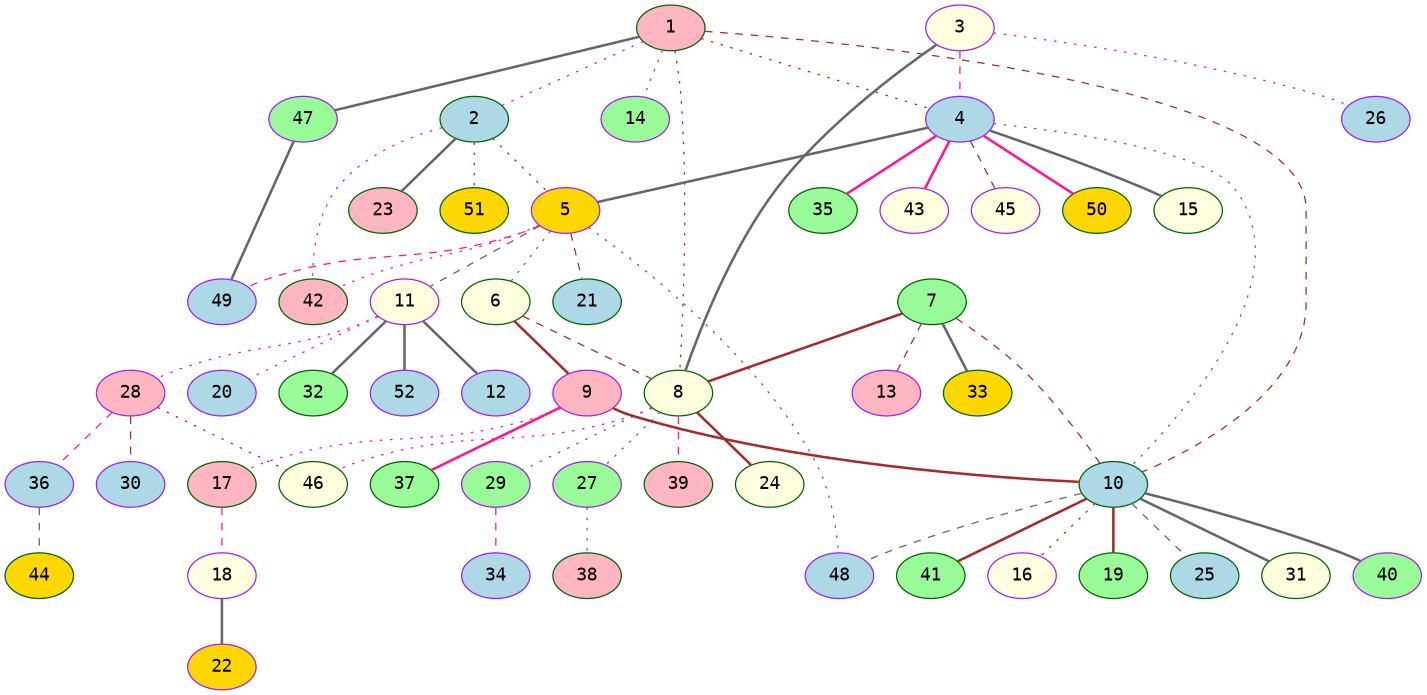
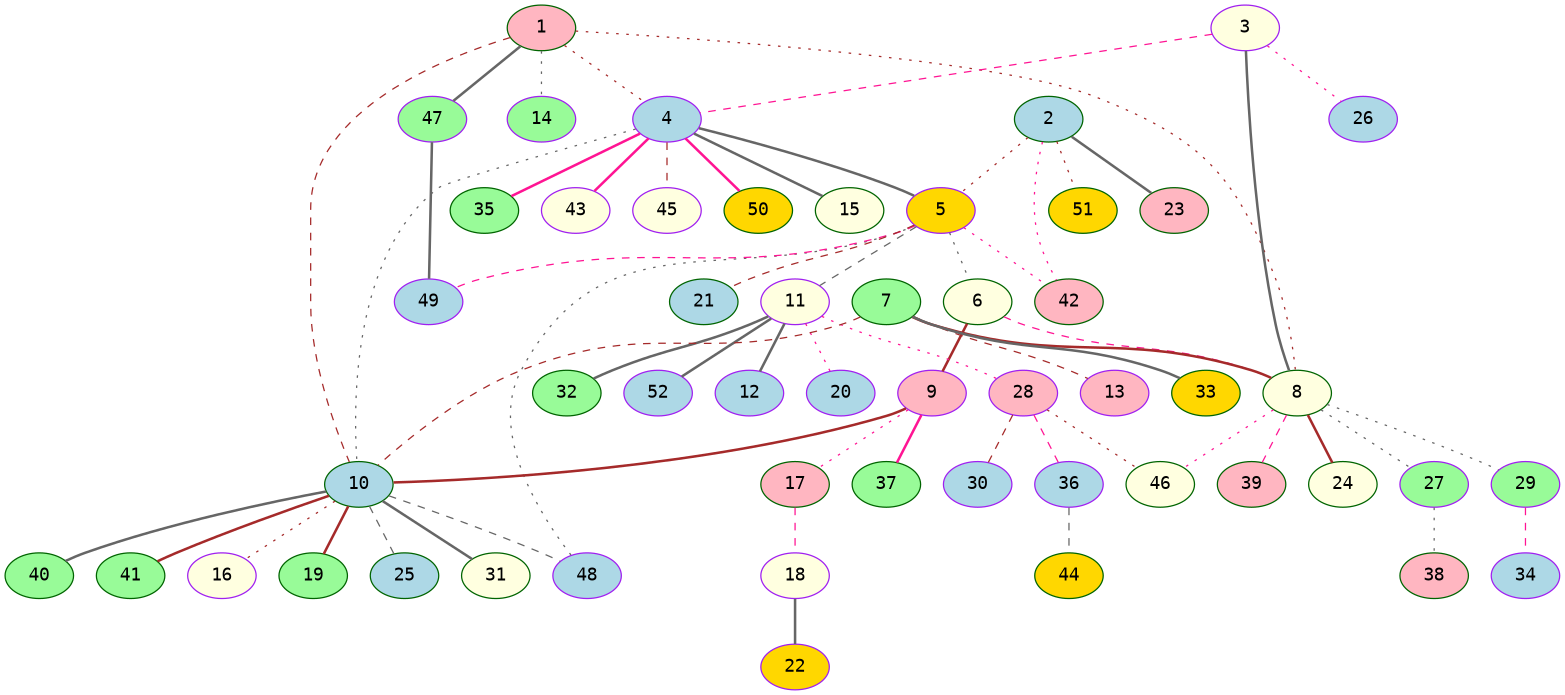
(572, 74) -> none
(587, 347) -> (1076, 339)
(1387, 576) -> (39, 576)
